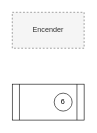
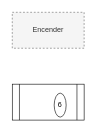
(63, 102) -> (60, 105)
